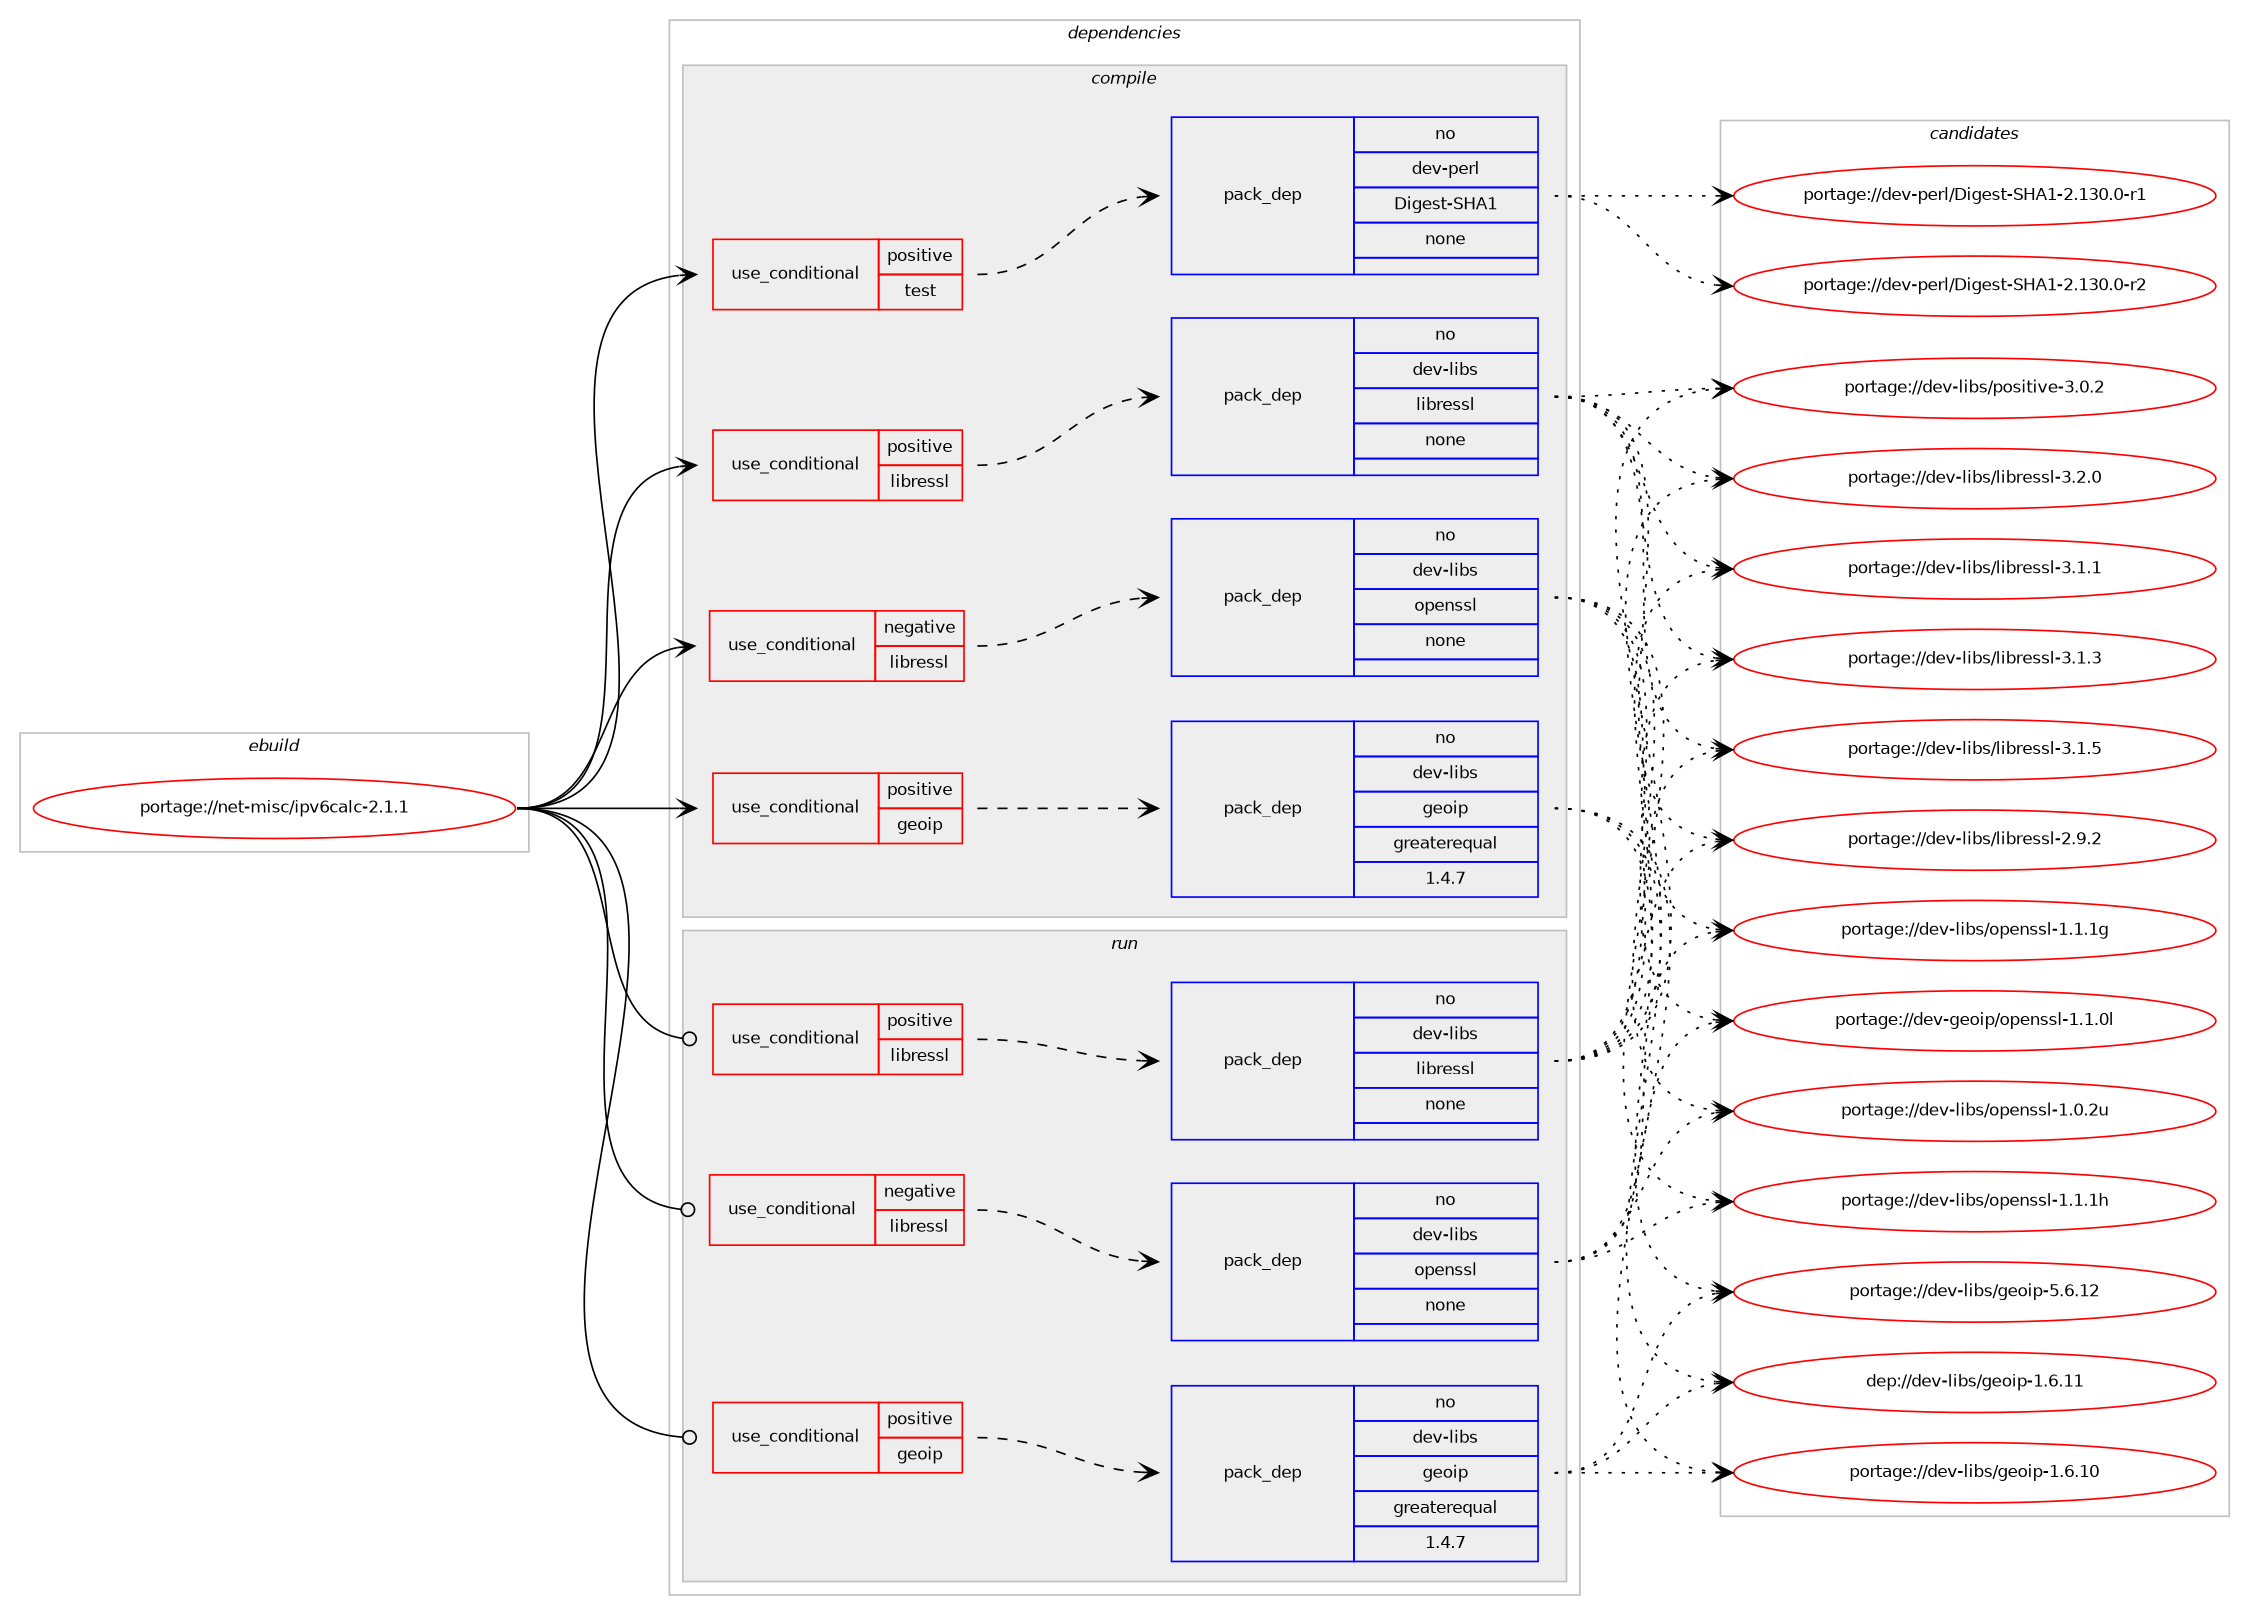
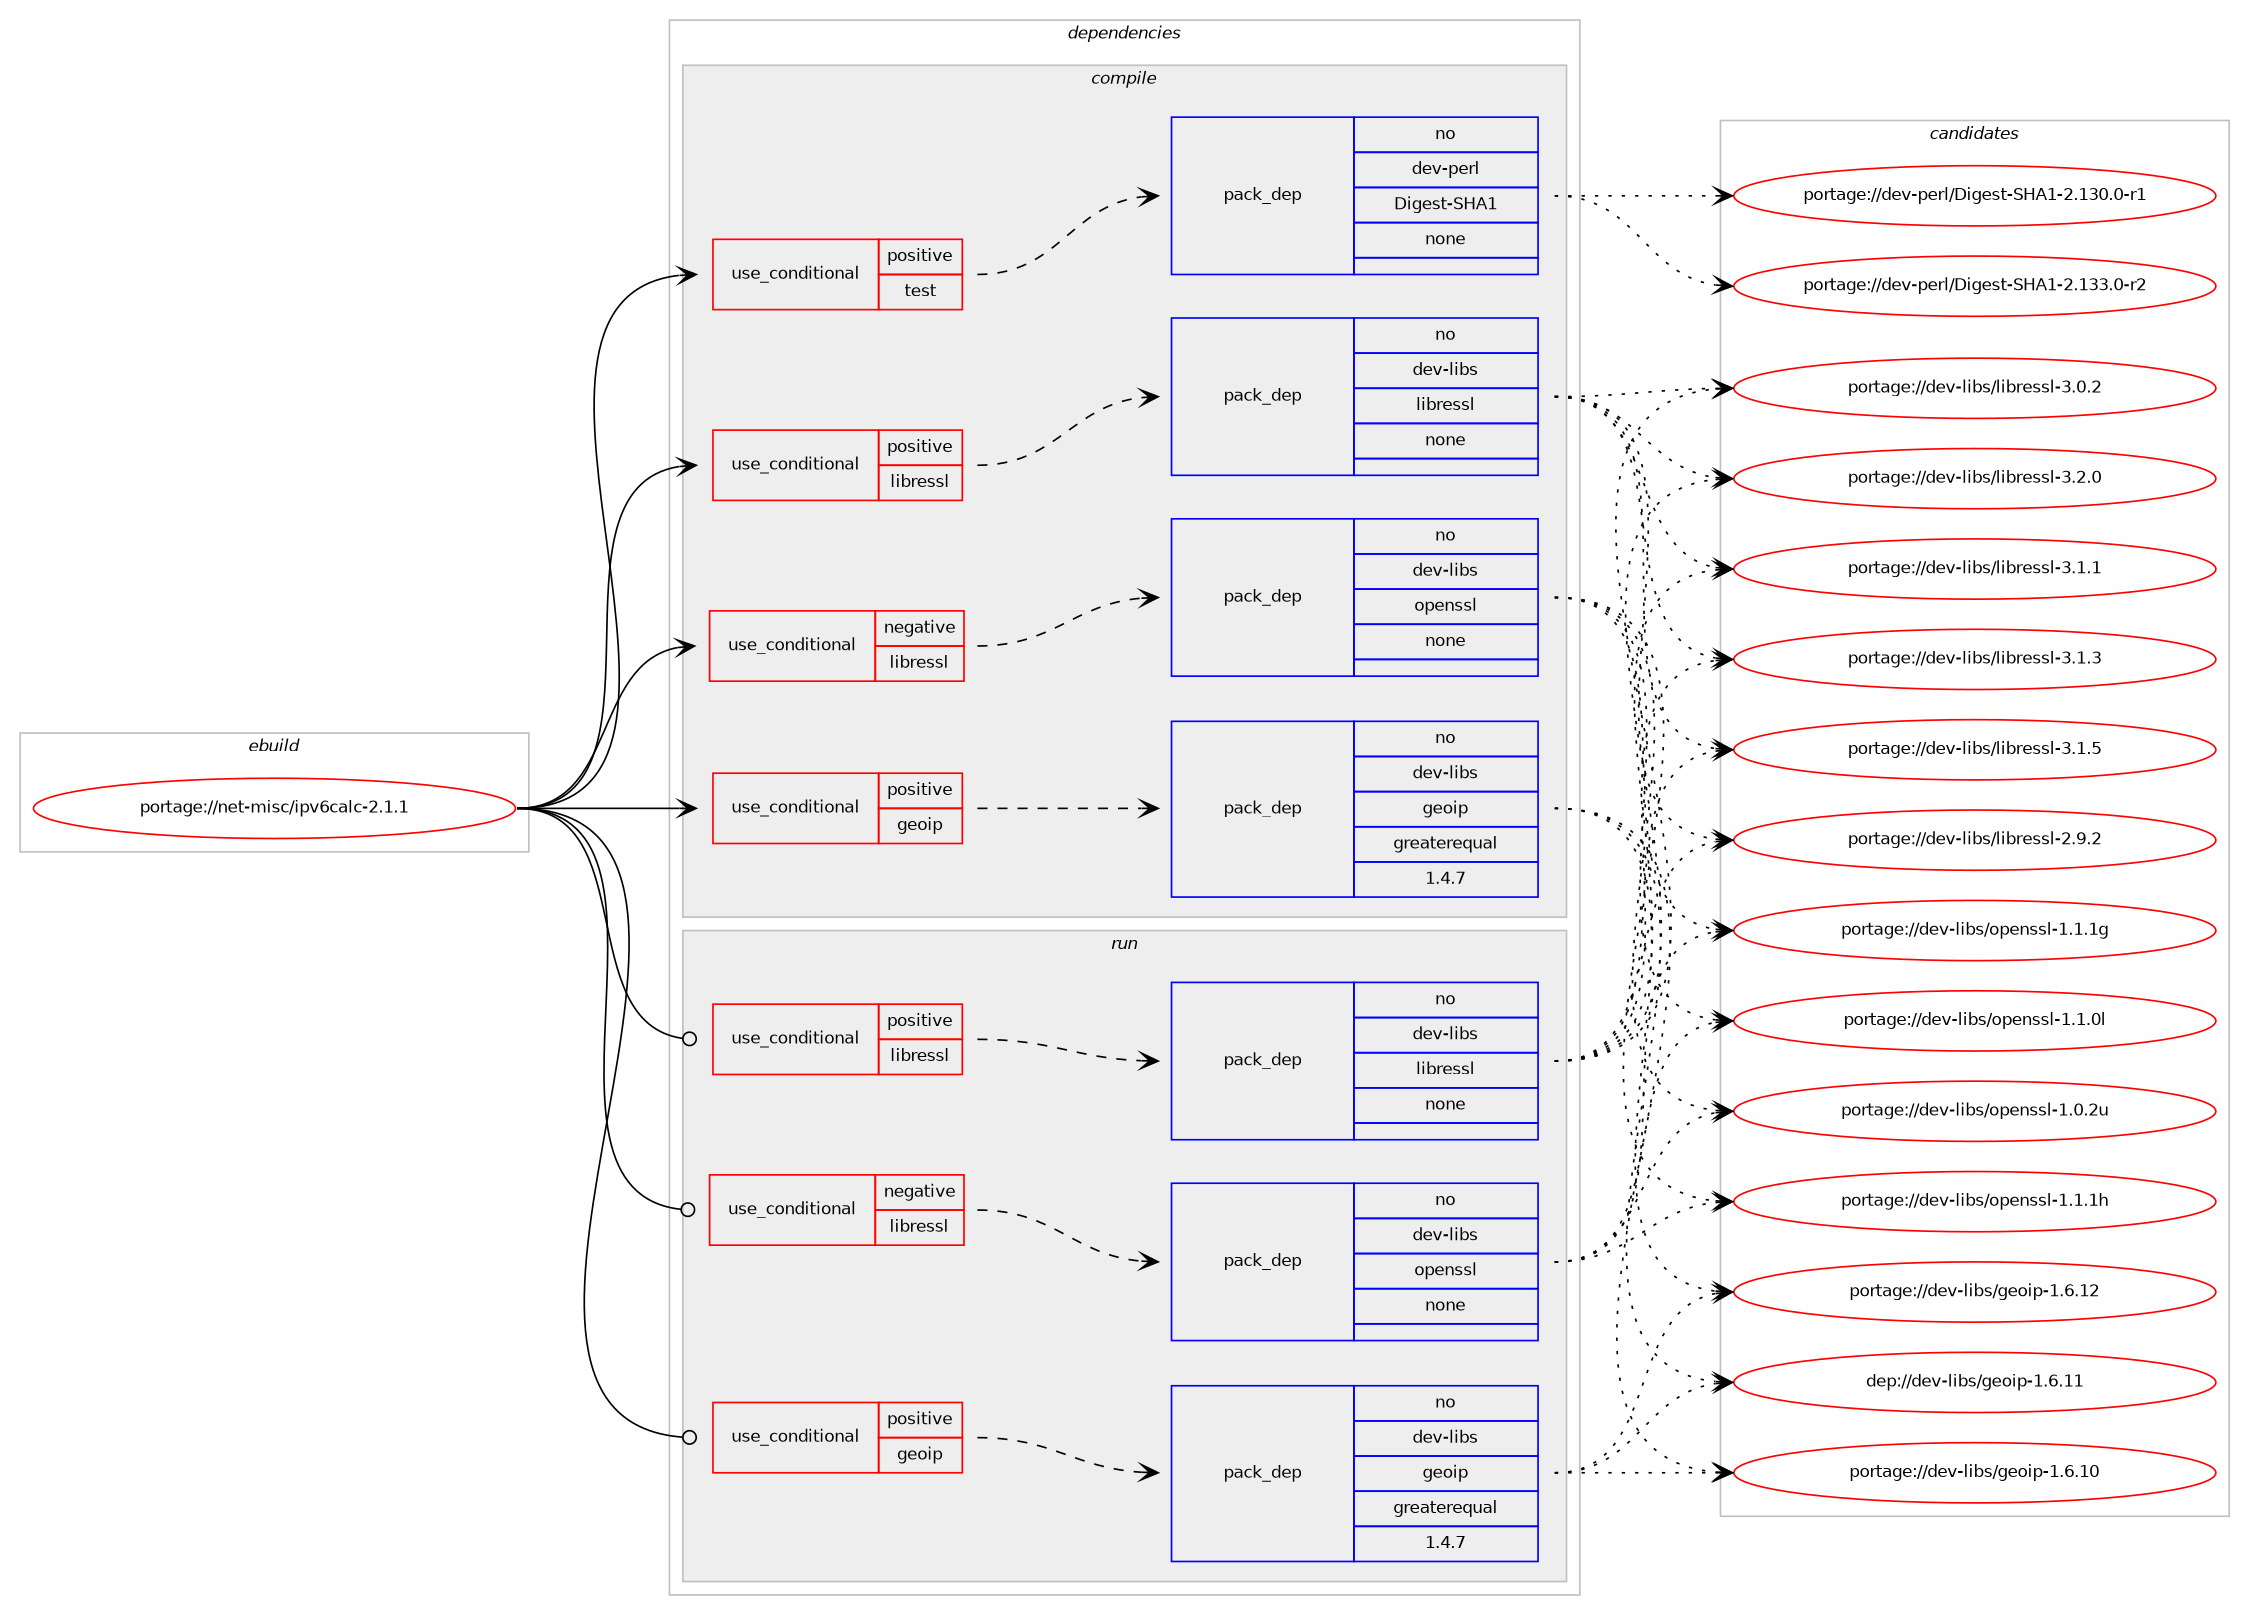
(1975, 286) -> (1975, 286)
(1975, 388) -> (1975, 388)
(1975, 1021) -> (1975, 1021)
(1975, 1292) -> (1975, 1292)
